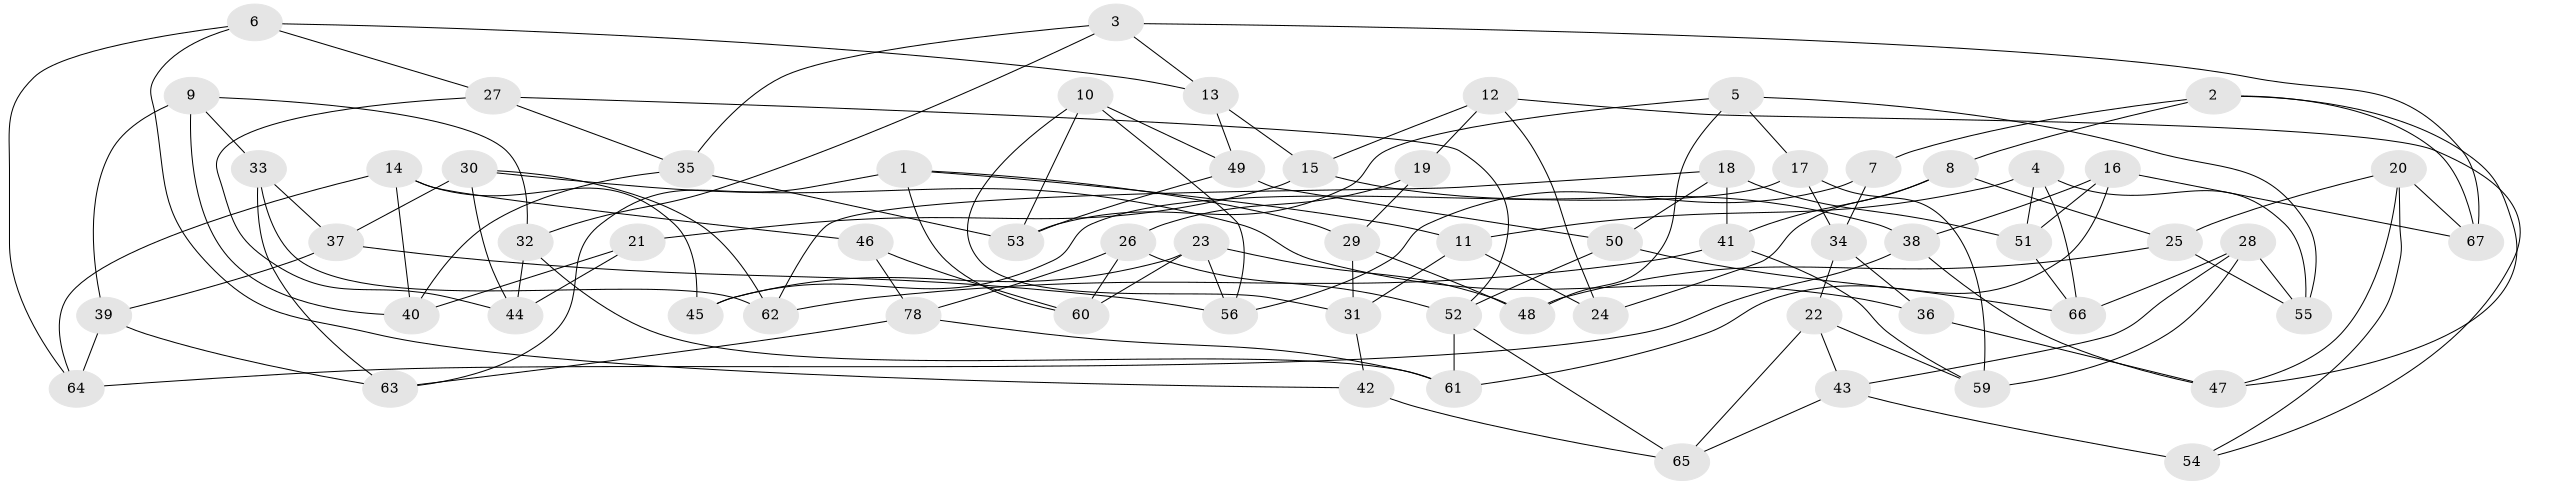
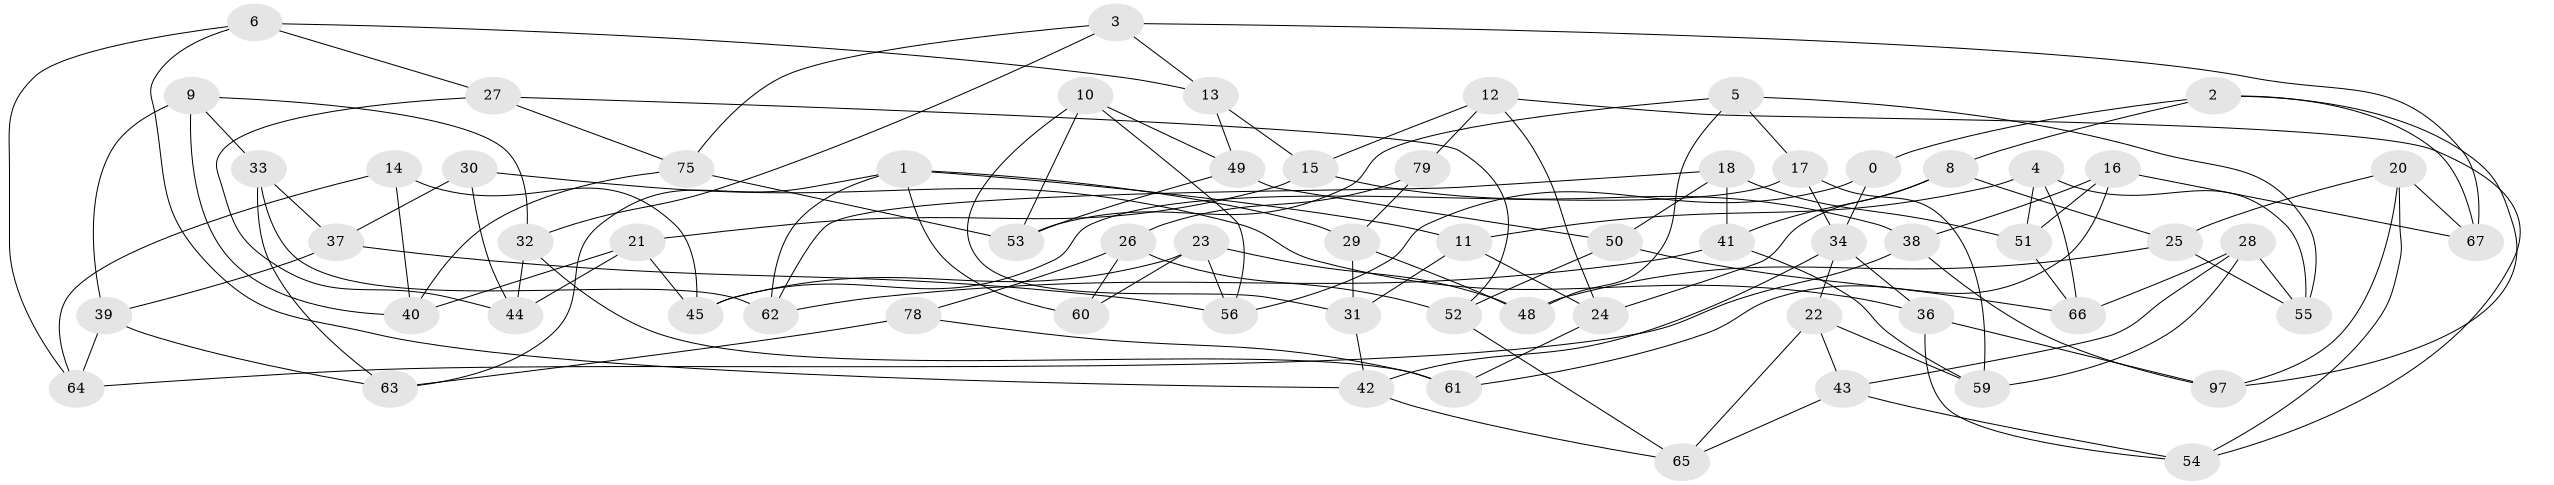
(686, 169) -> (686, 169)
(1423, 169) -> (1423, 169)
(1874, 169) -> (1874, 169)
(670, 209) -> (802, 217)
(866, 242) -> none
none -> (667, 279)
(1454, 347) -> (1507, 362)
none -> (1578, 348)
(2219, 389) -> (2219, 389)
none -> (2014, 436)
